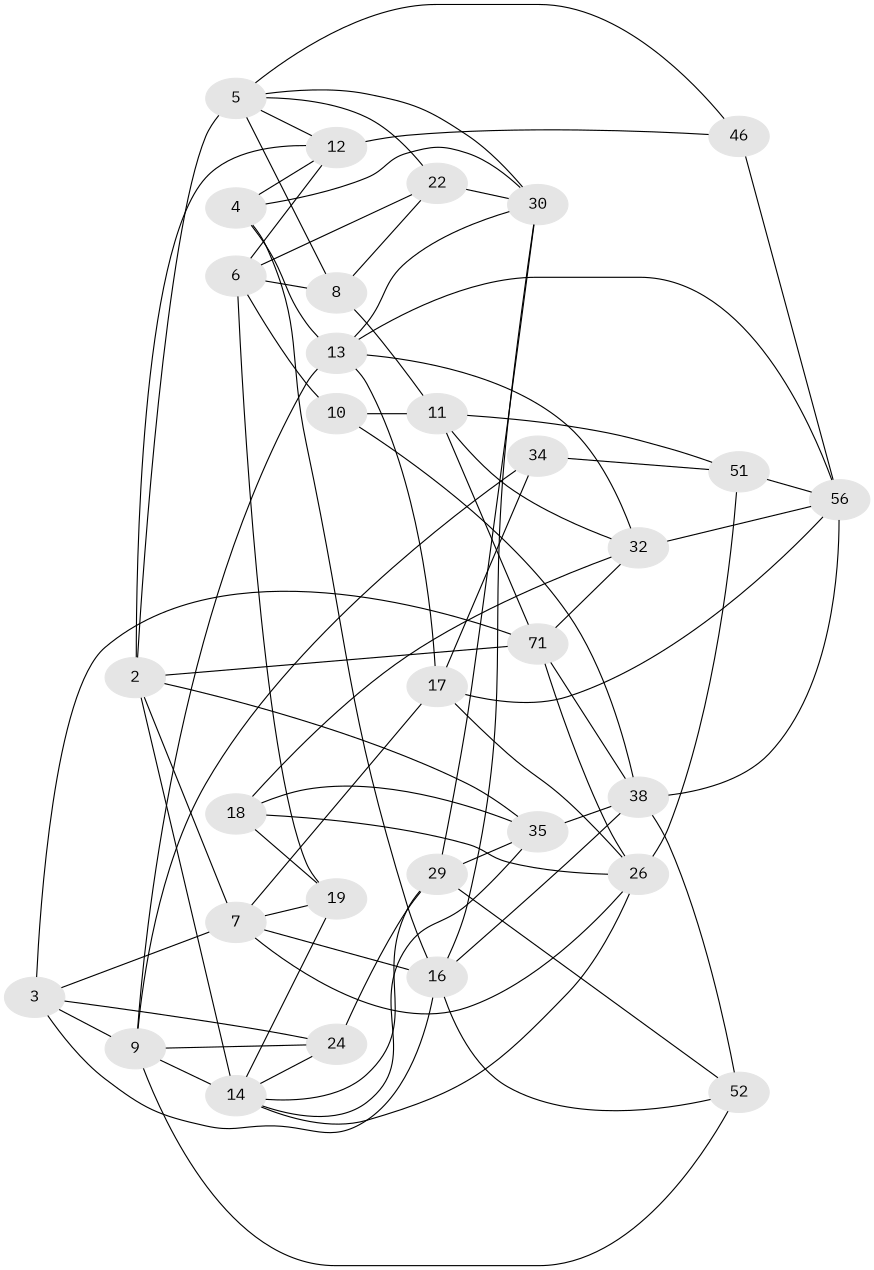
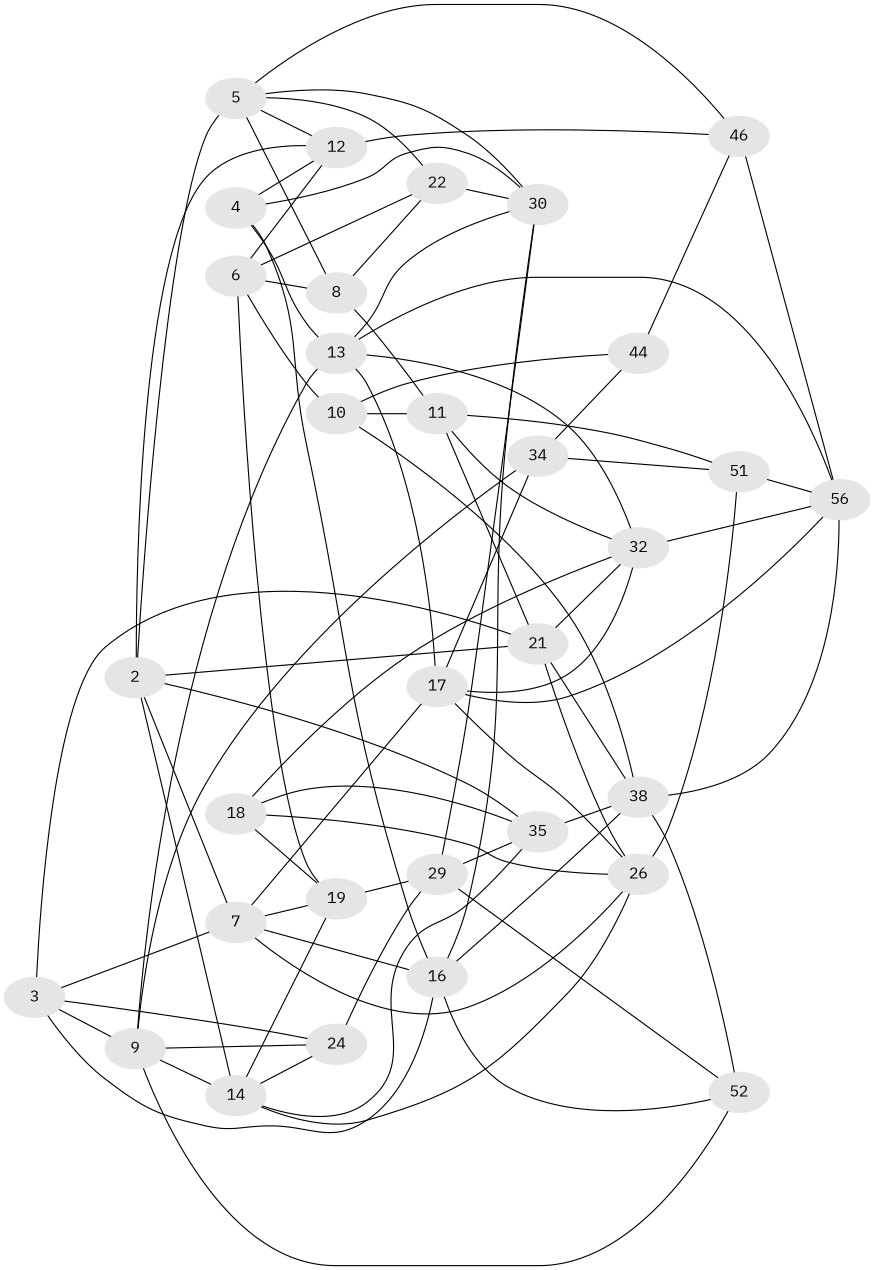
none -> (638, 353)
(538, 644) -> (538, 644)
none -> (577, 667)
(385, 1051) -> (387, 887)
